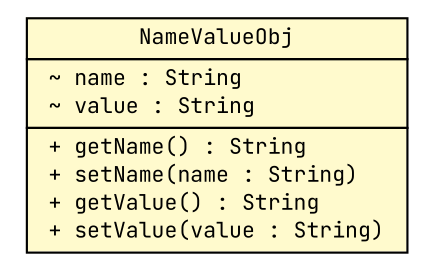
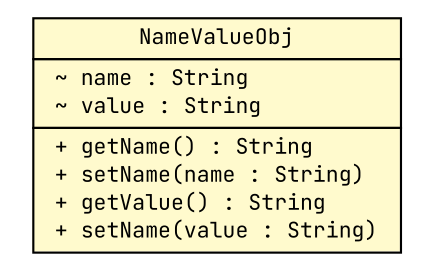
(217, 231) -> (217, 231)
